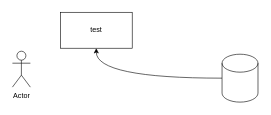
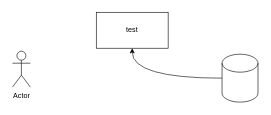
(96, 30) -> (132, 30)
